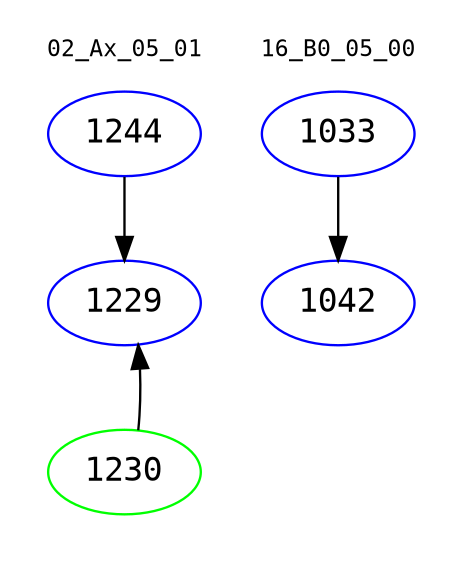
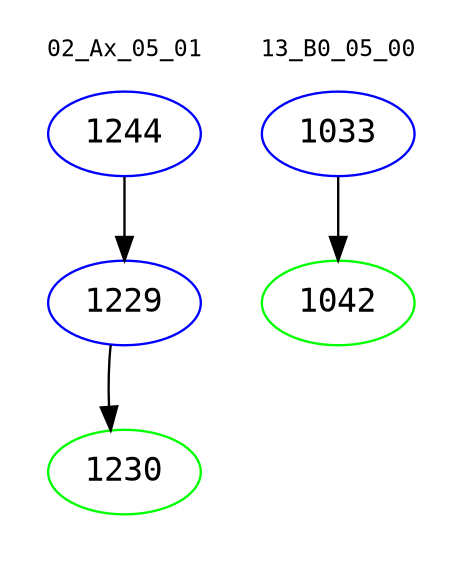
(339, 50) -> (339, 50)
(338, 303) -> (338, 303)
(140, 400) -> (109, 376)
